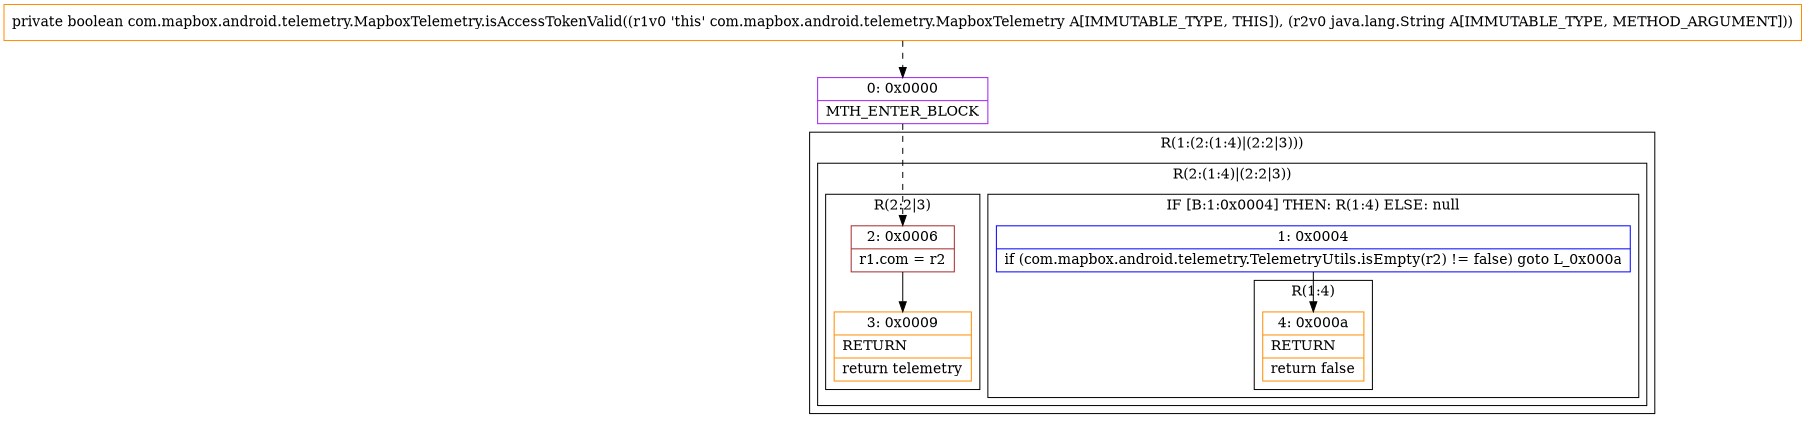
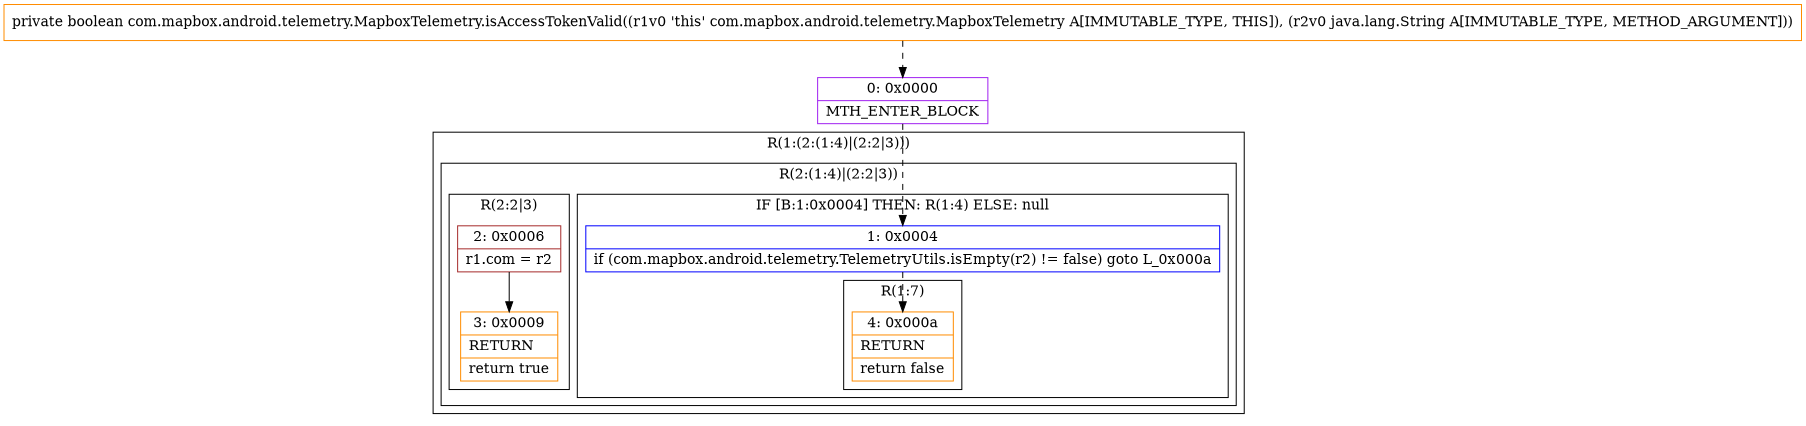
(903, 170) -> (903, 170)
(1313, 287) -> (903, 287)
(1313, 292) -> (903, 292)
(903, 369) -> (509, 369)
